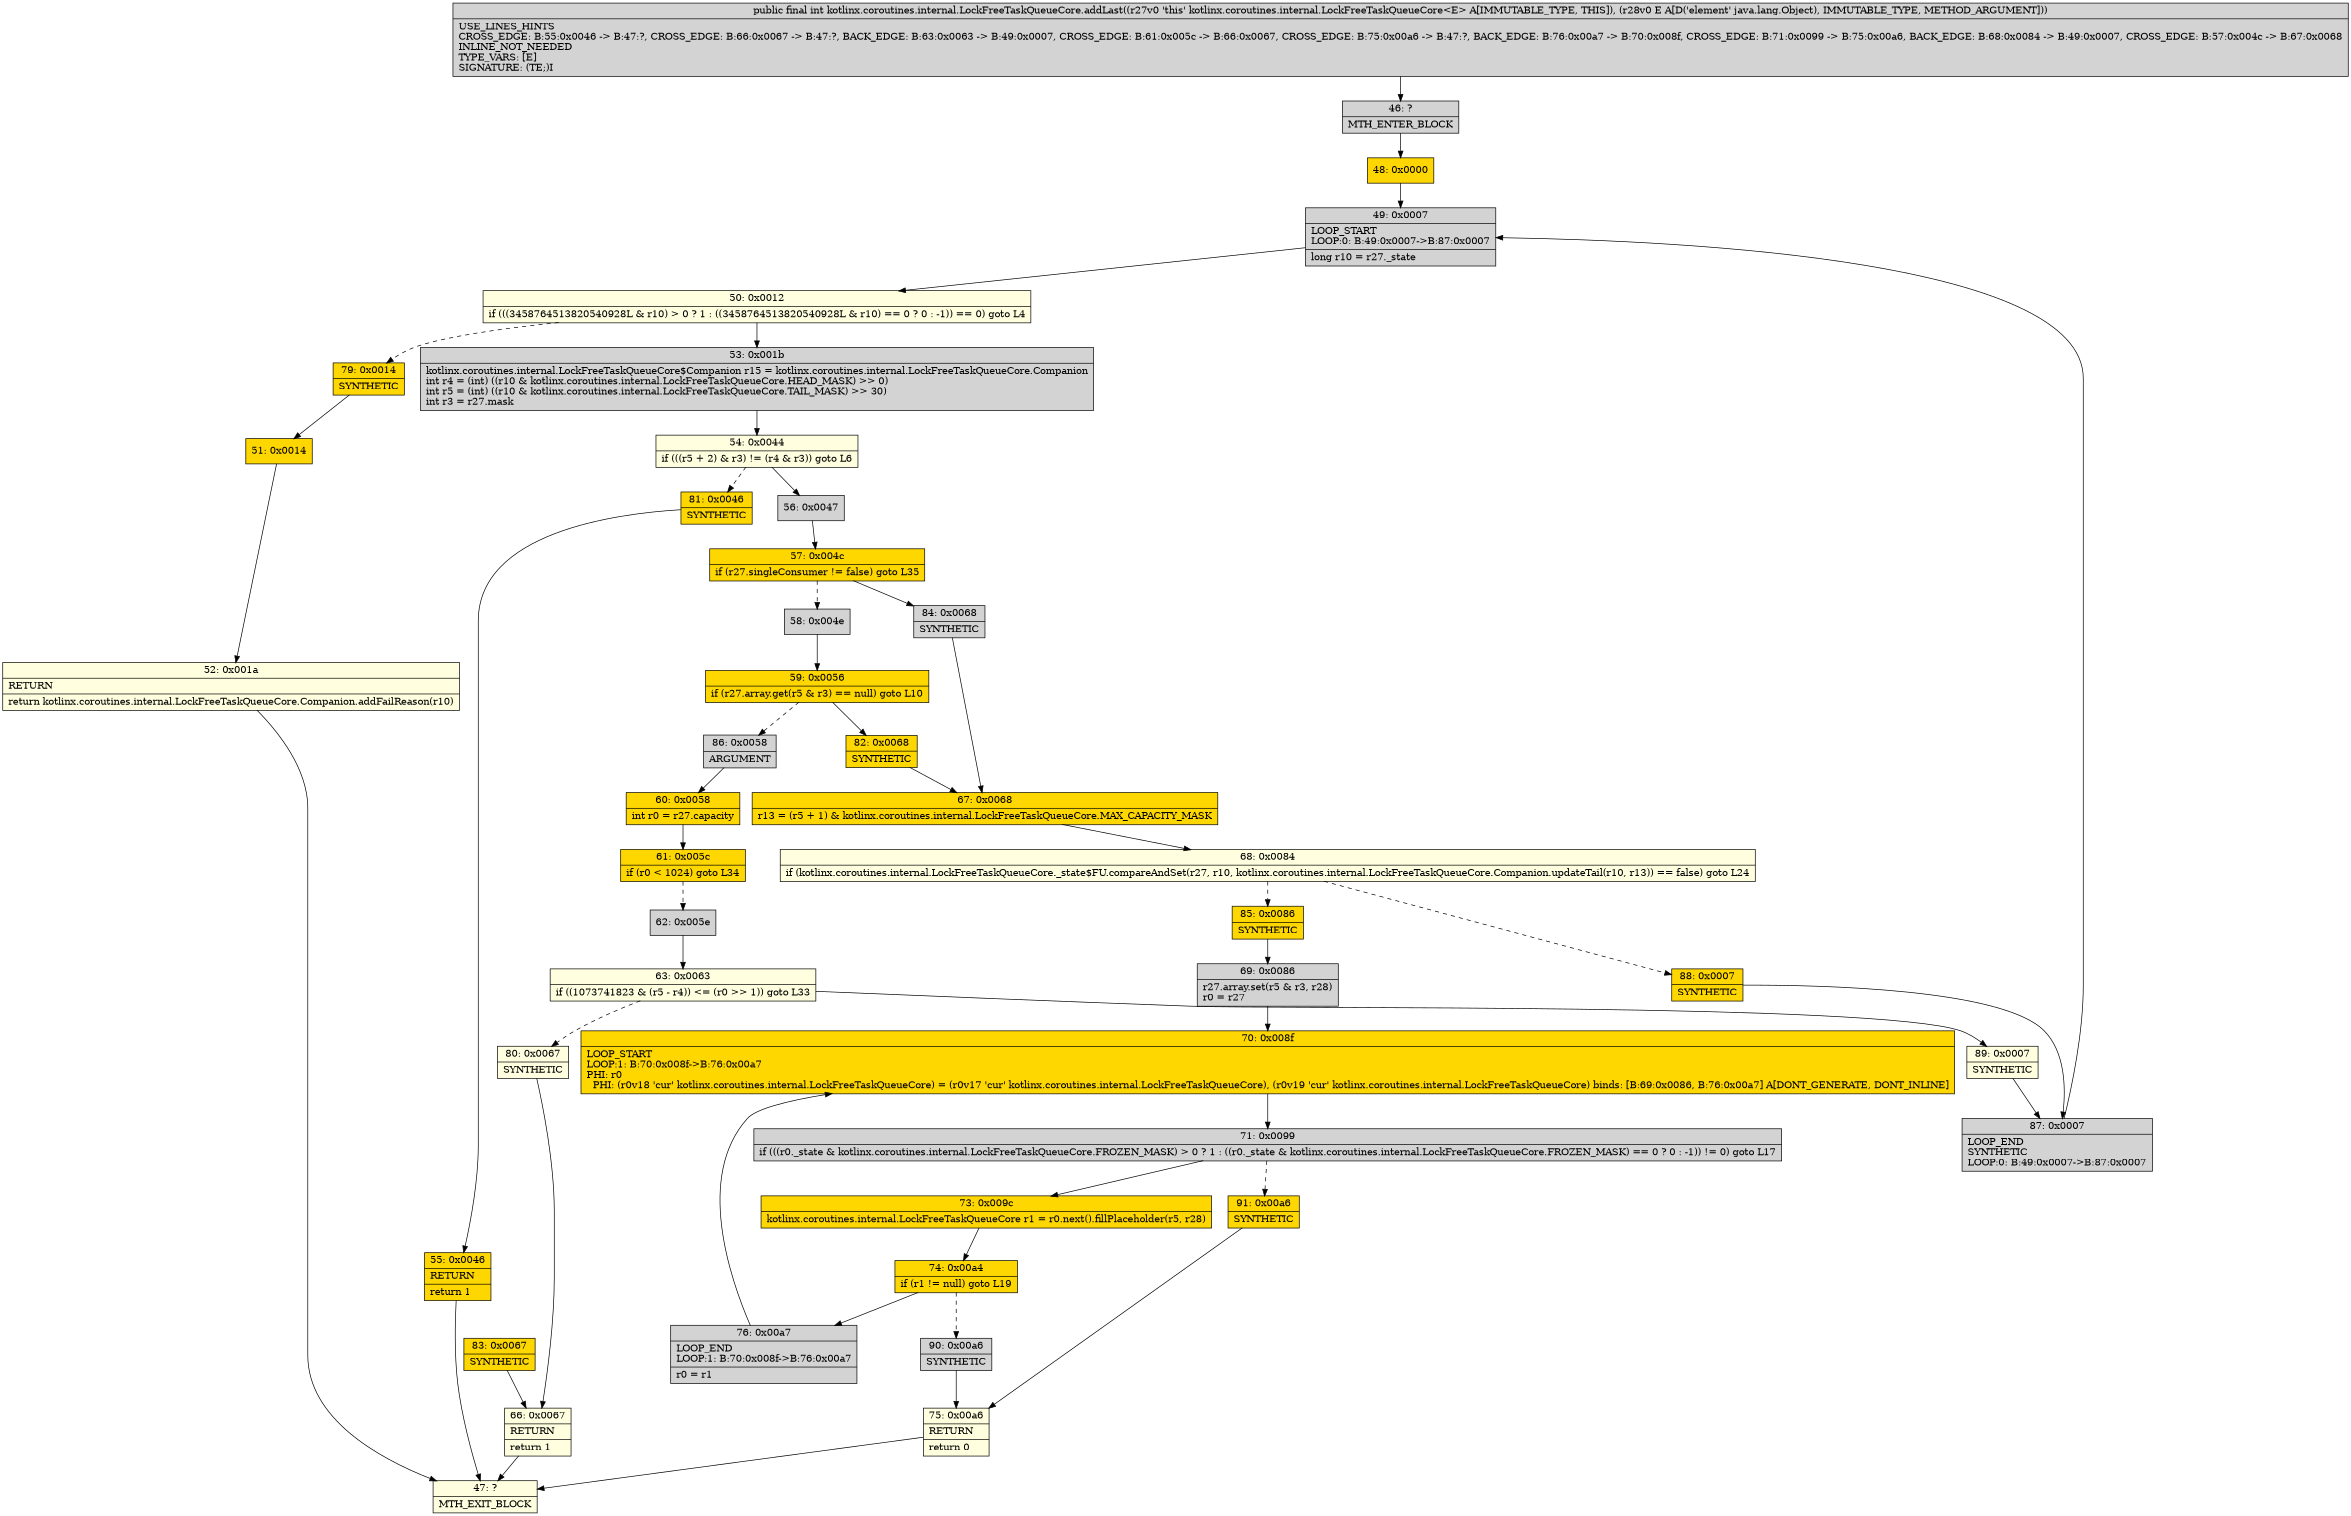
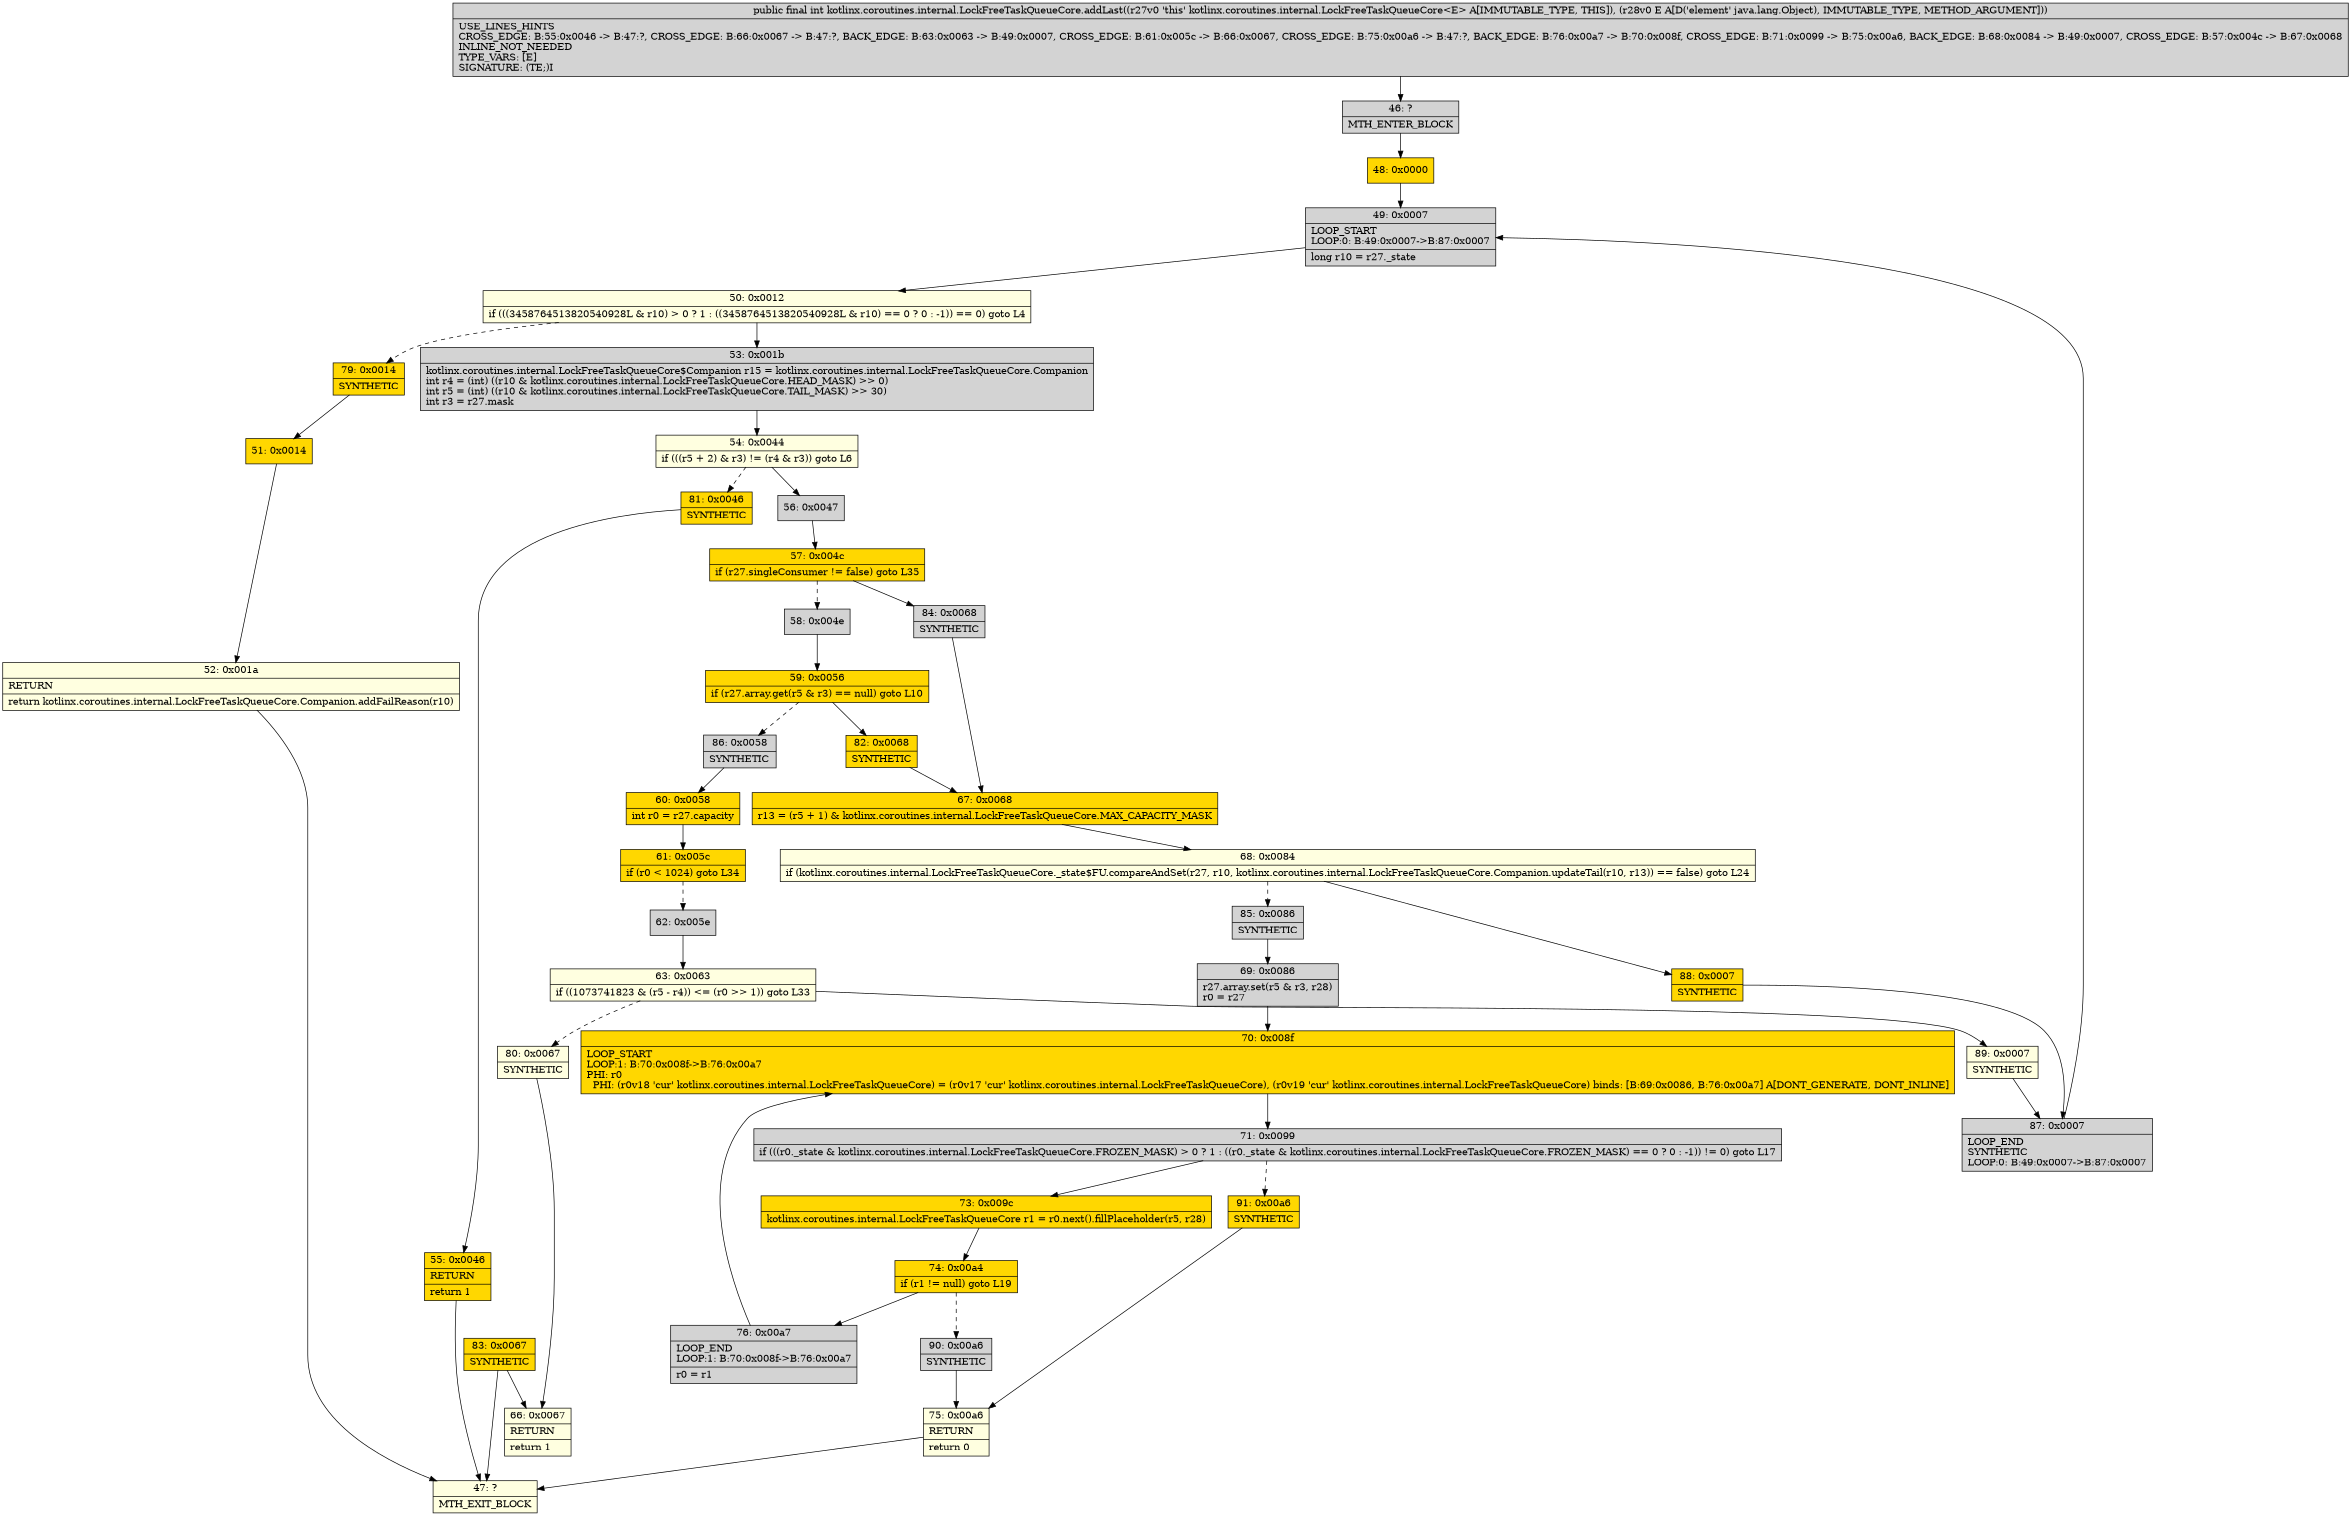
(740, 759) -> (739, 759)
(1268, 923) -> (1268, 923)
(1494, 927) -> (1494, 927)
(510, 1466) -> (493, 1422)
